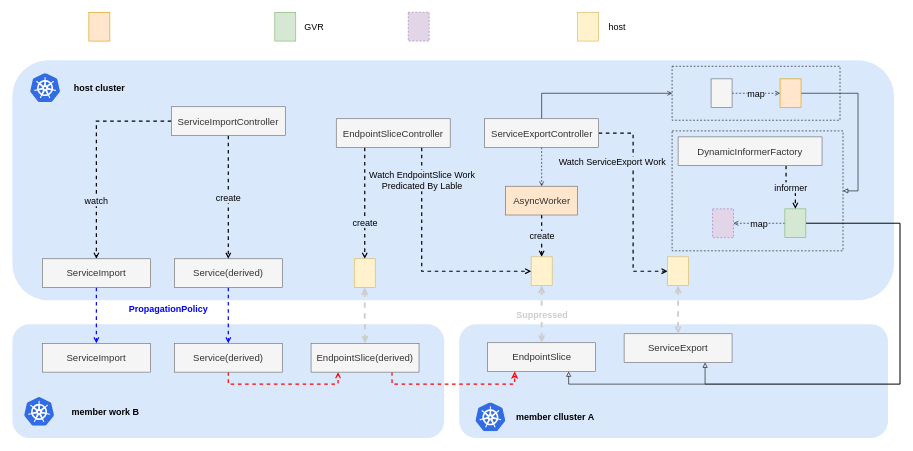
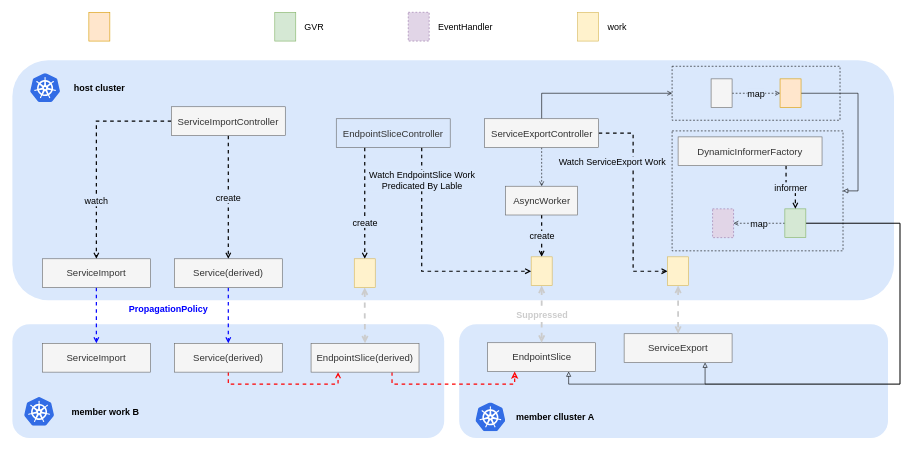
none -> (465, 27)
(617, 27) -> (617, 27)
(393, 133) -> (393, 133)
(542, 201) -> (542, 201)
